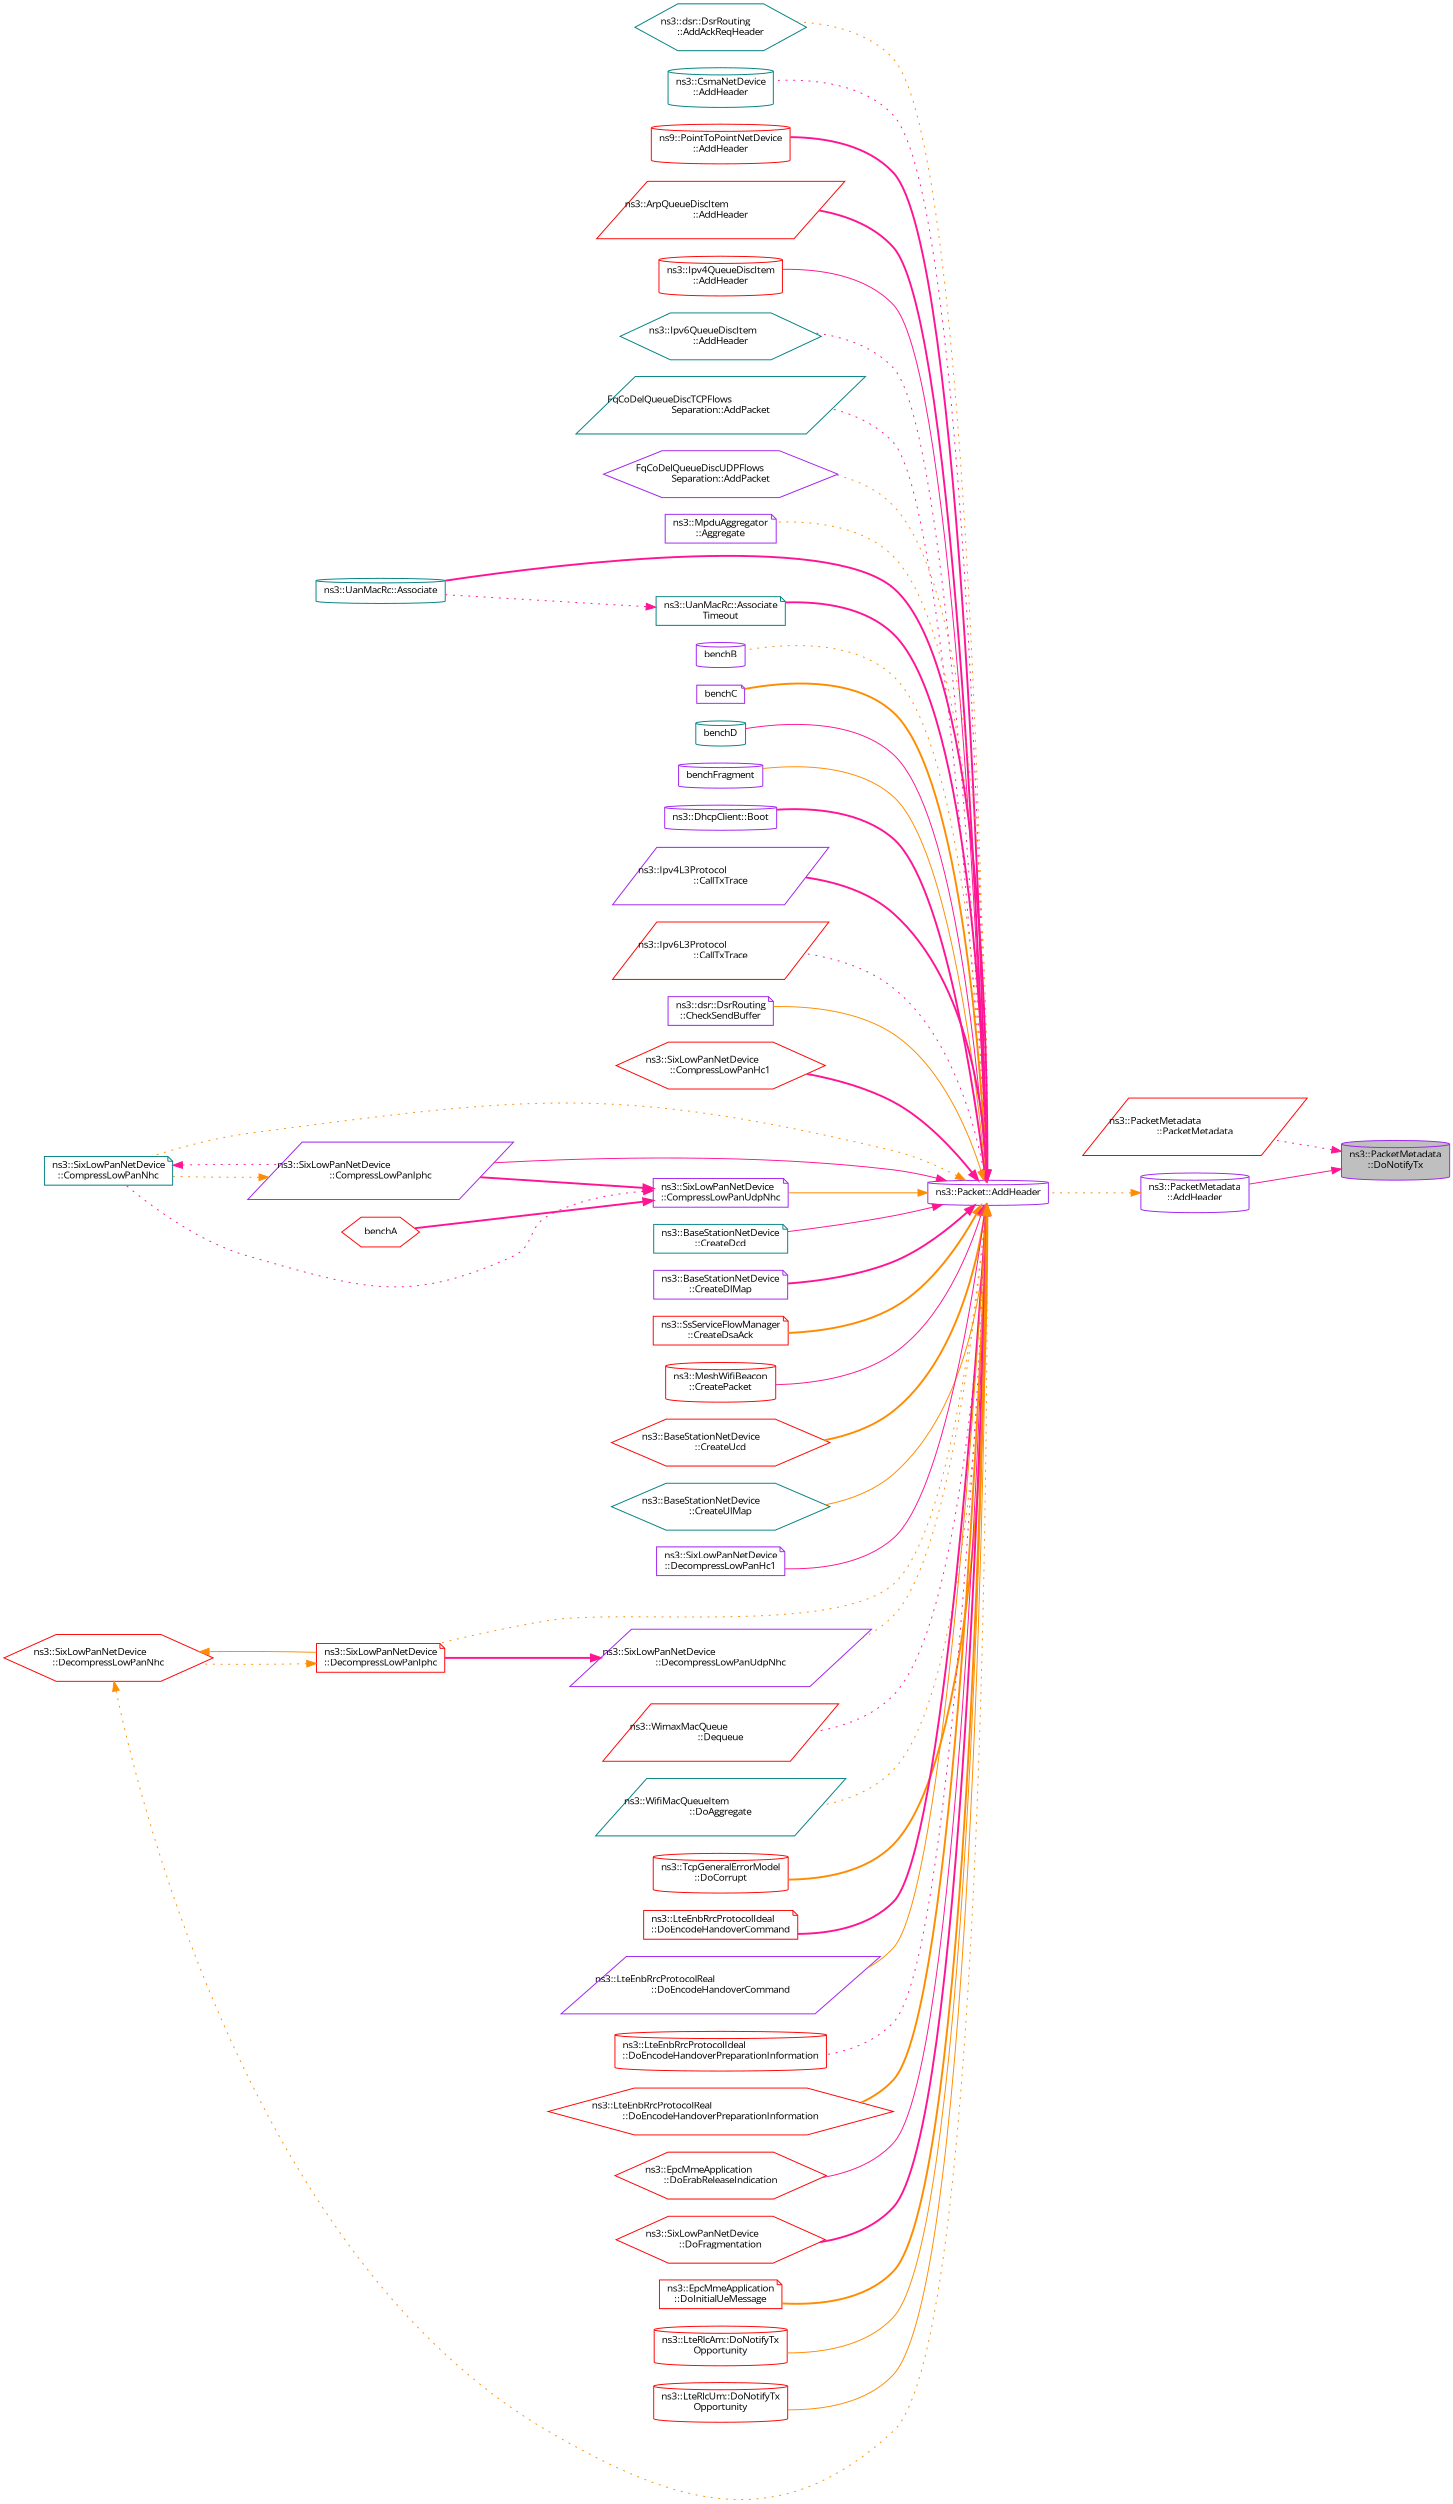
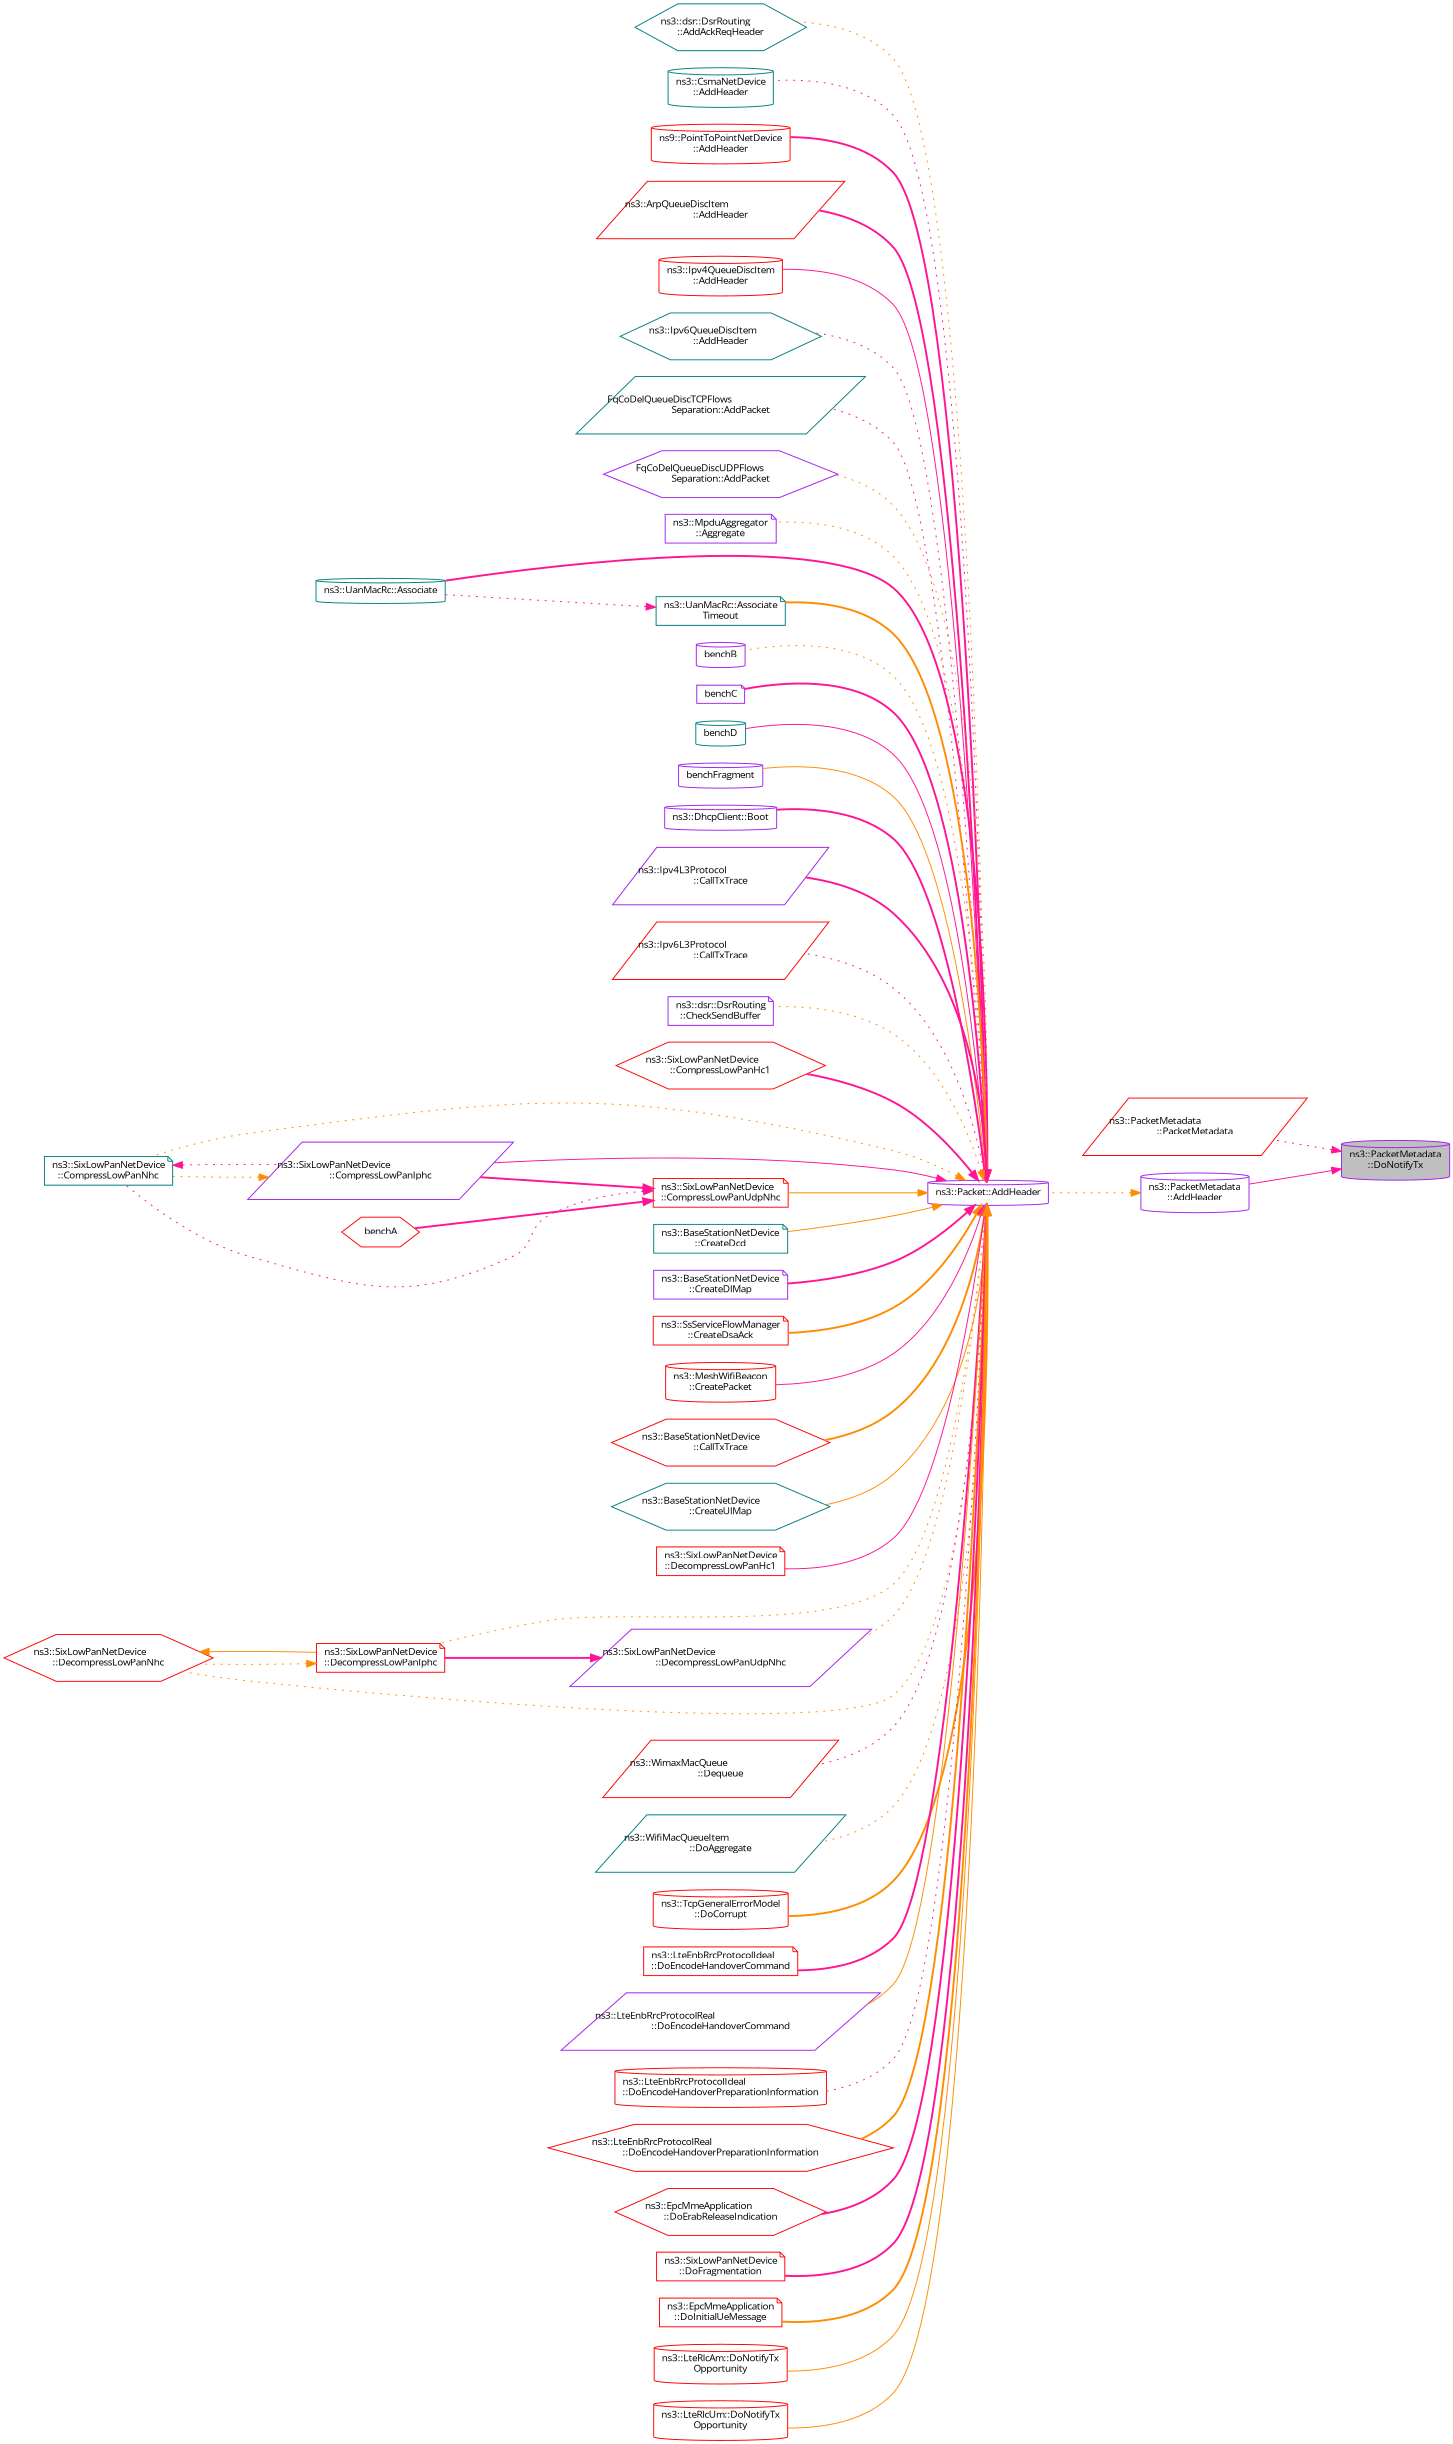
(949, 773) -> (949, 773)
(951, 859) -> (951, 859)
(909, 1047) -> (909, 1047)
(721, 1193) -> (721, 1193)
(861, 1221) -> (861, 1221)
(721, 1442) -> (721, 1443)
(721, 1561) -> (721, 1561)
(948, 1875) -> (952, 1873)
(721, 2240) -> (721, 2267)
(885, 2438) -> (786, 1713)
